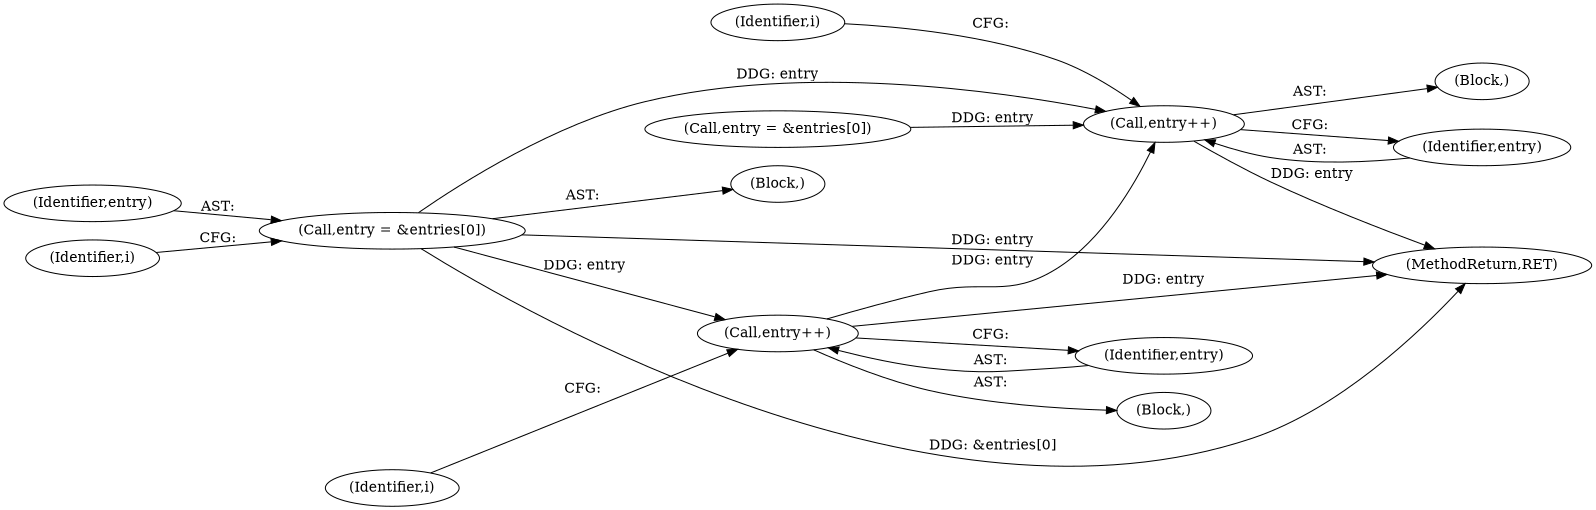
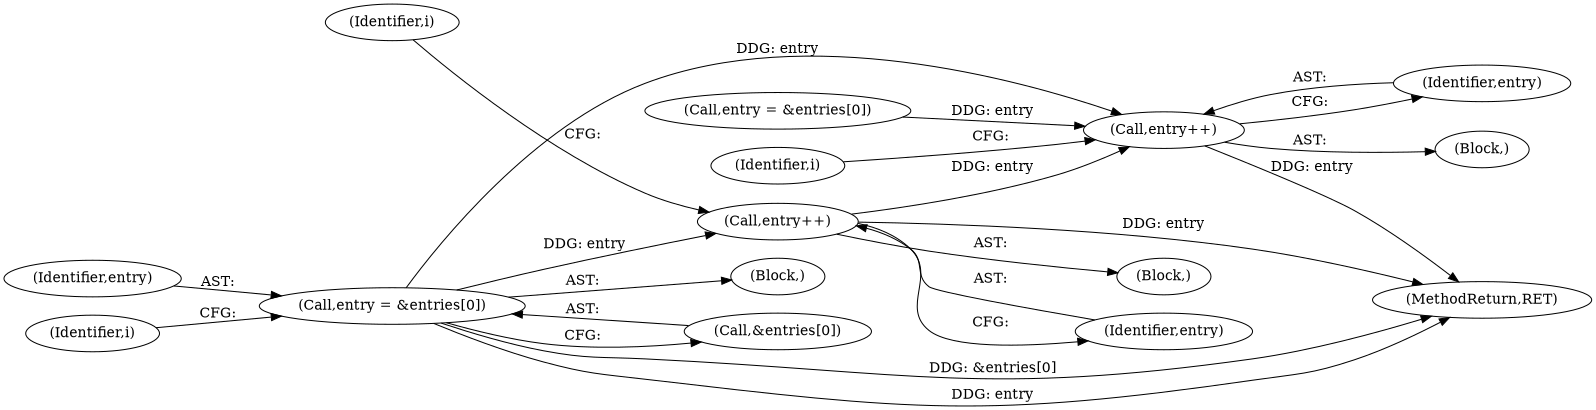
none -> (778, 331)
